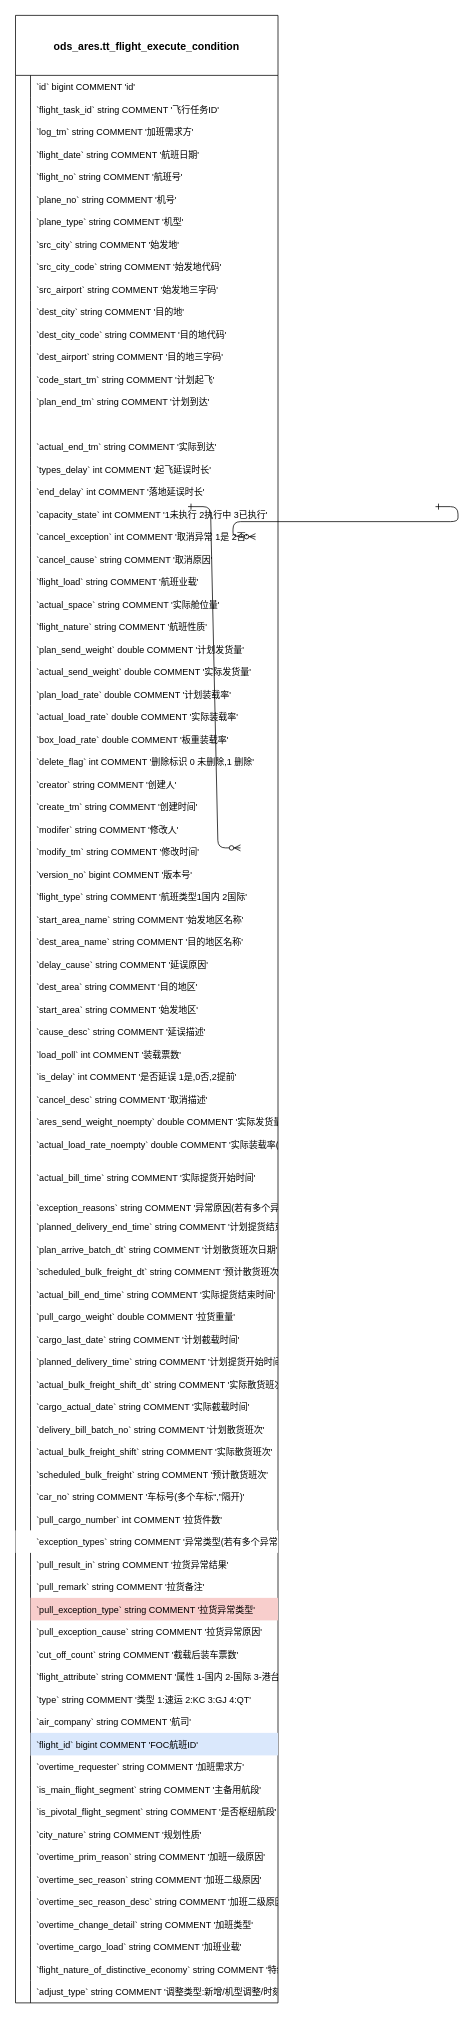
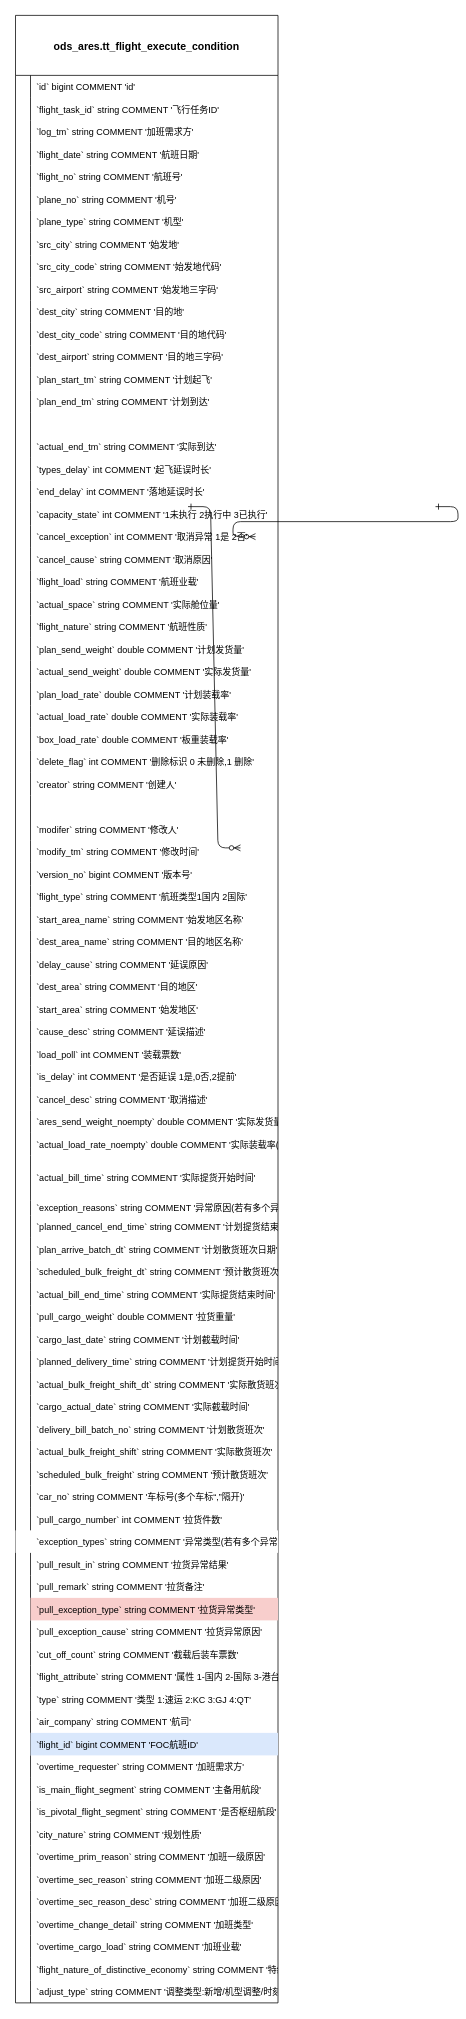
(130, 380) -> (129, 380)
(154, 807) -> none
(174, 1227) -> (170, 1227)
